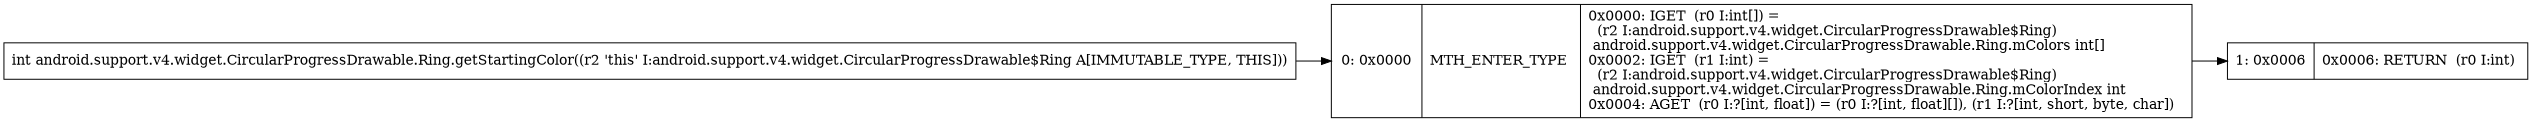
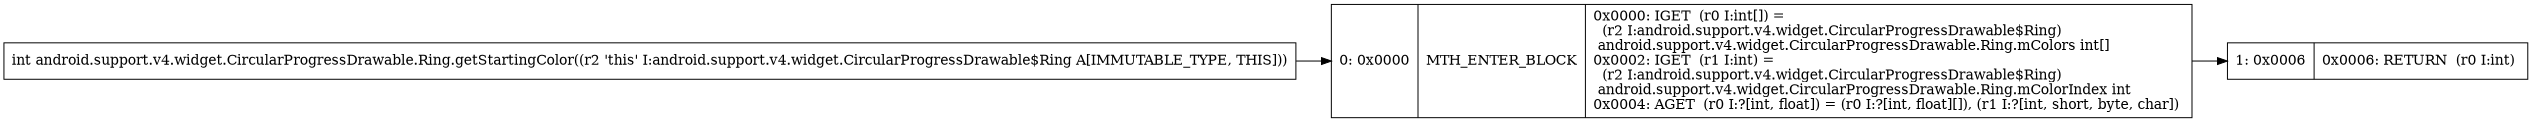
(1499, 61) -> (1502, 61)
